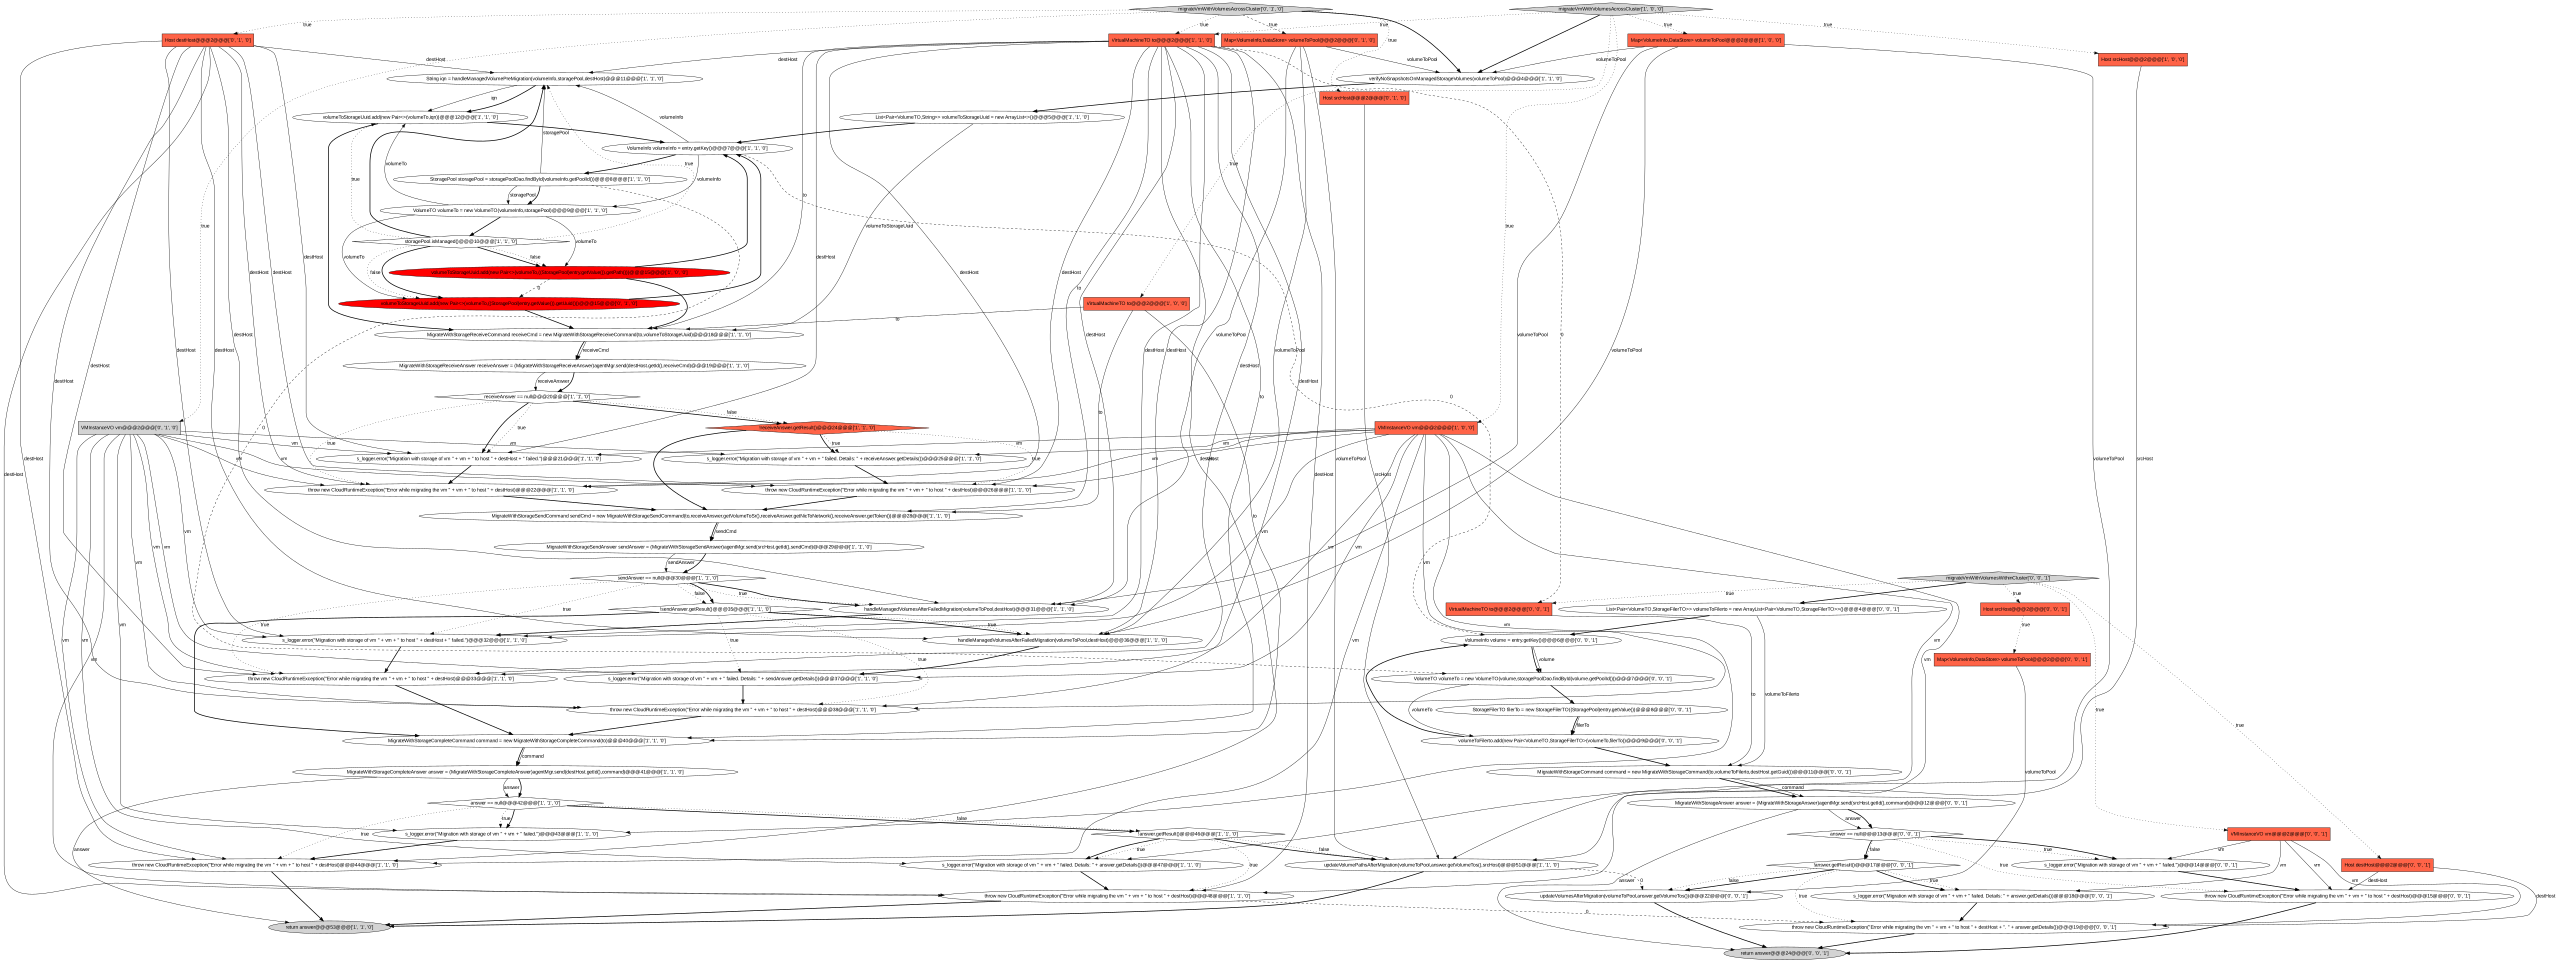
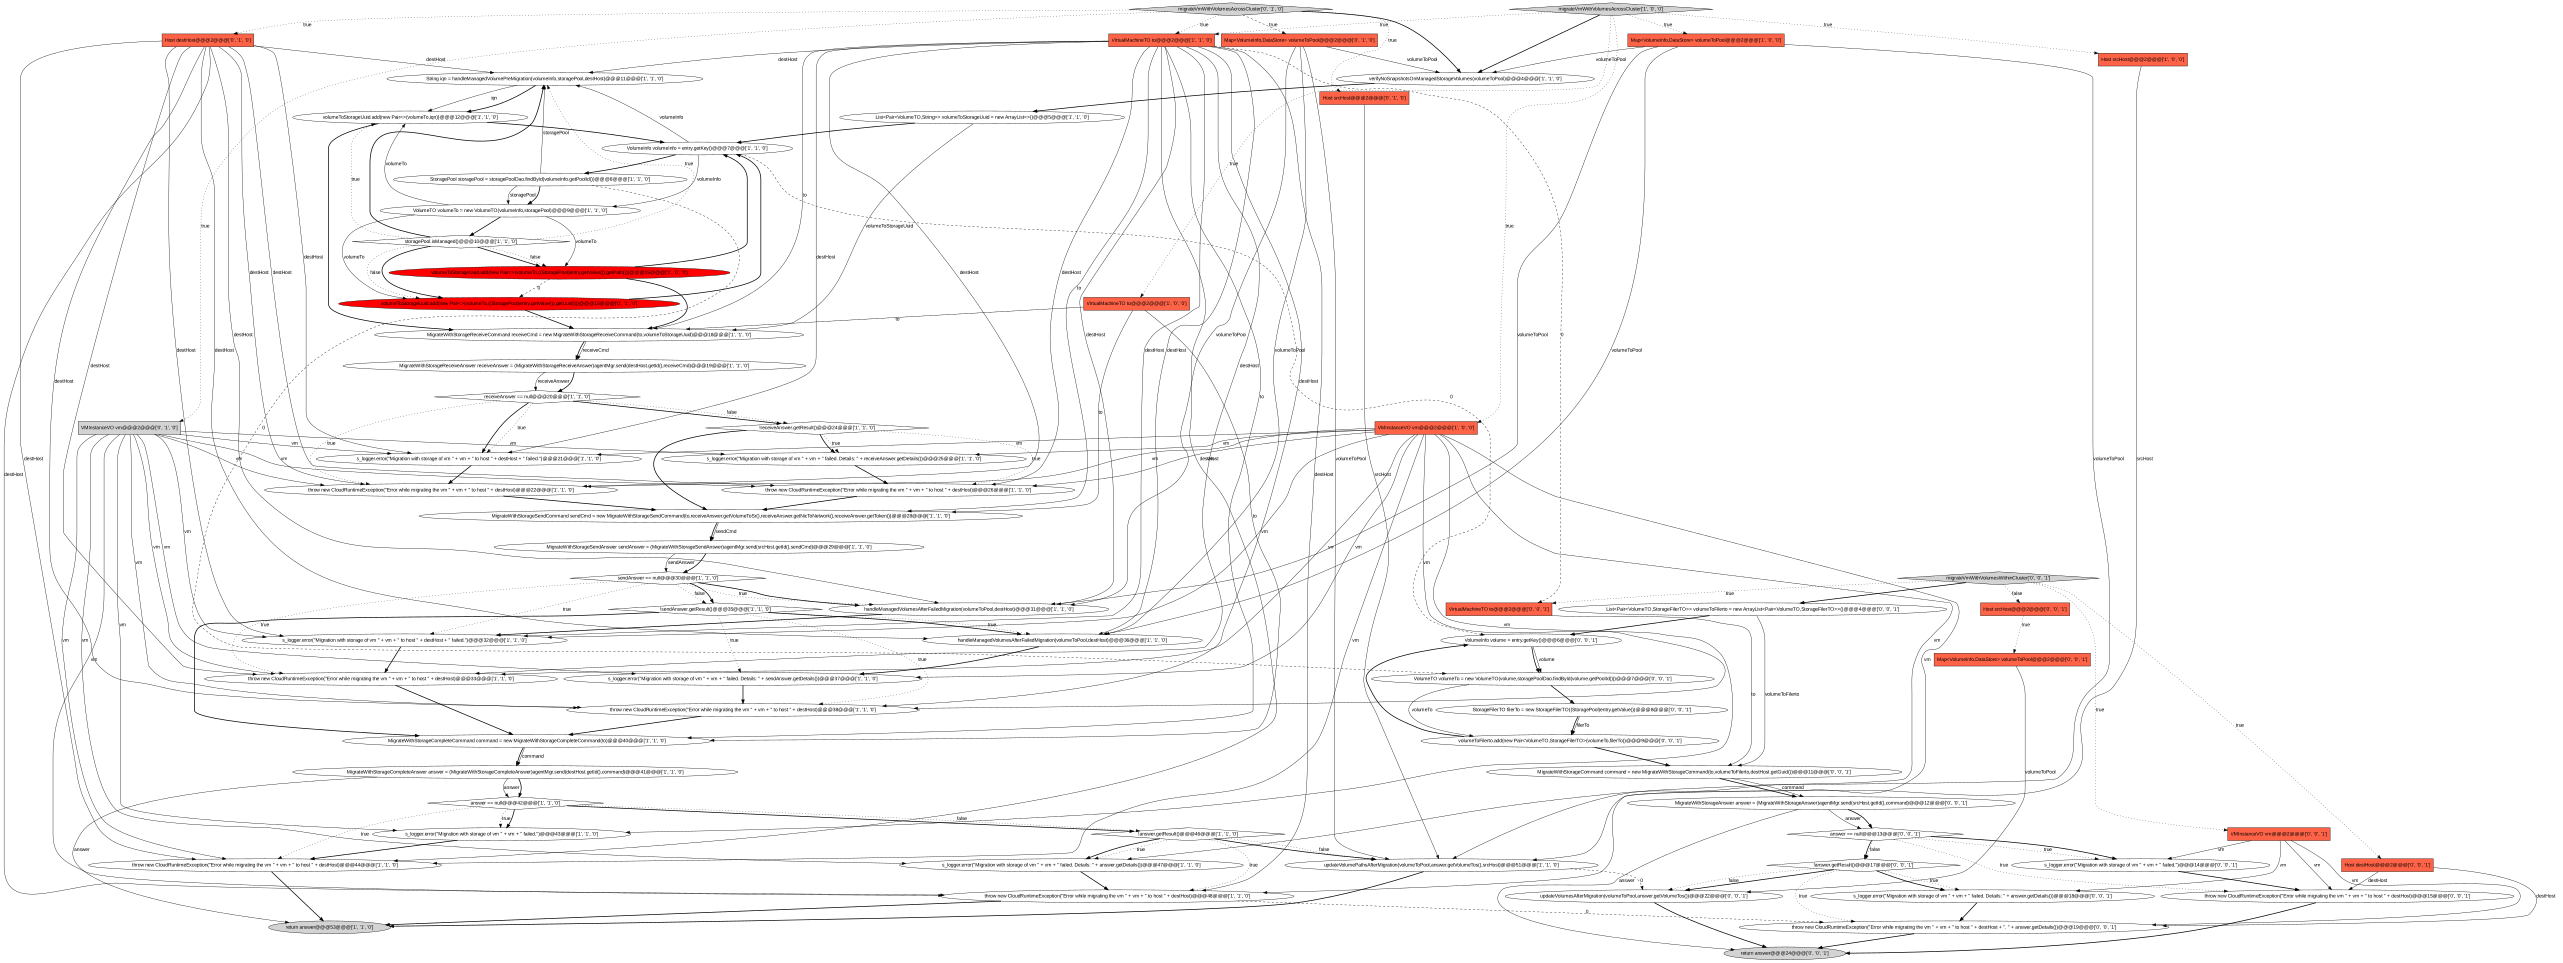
(817, 428) -> (817, 428)
(2017, 594) -> (2017, 594)
